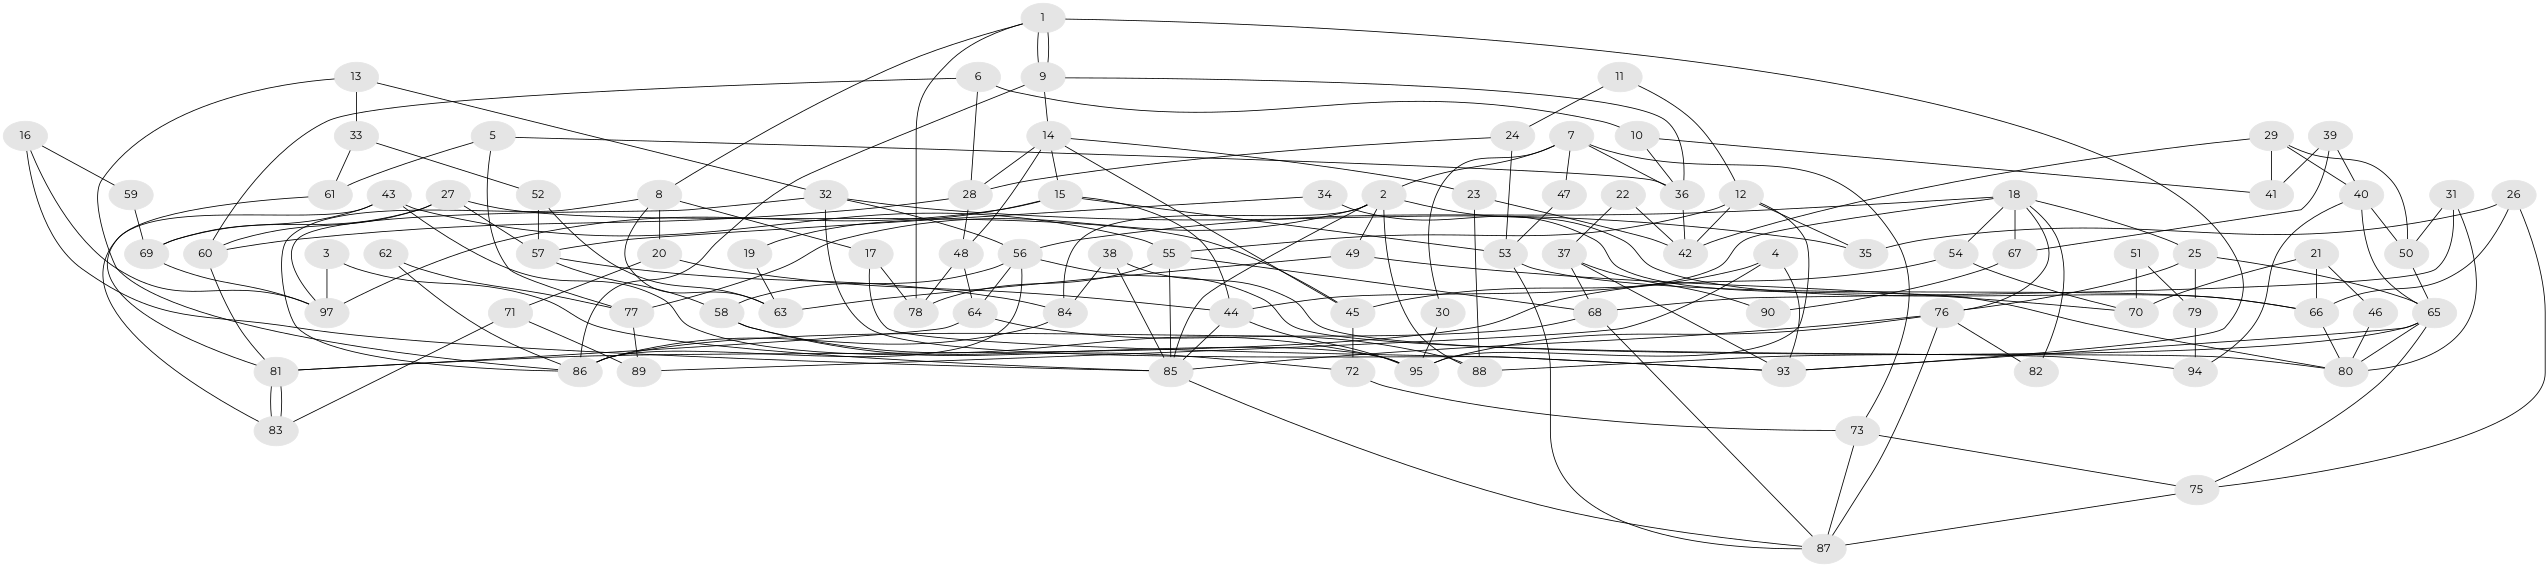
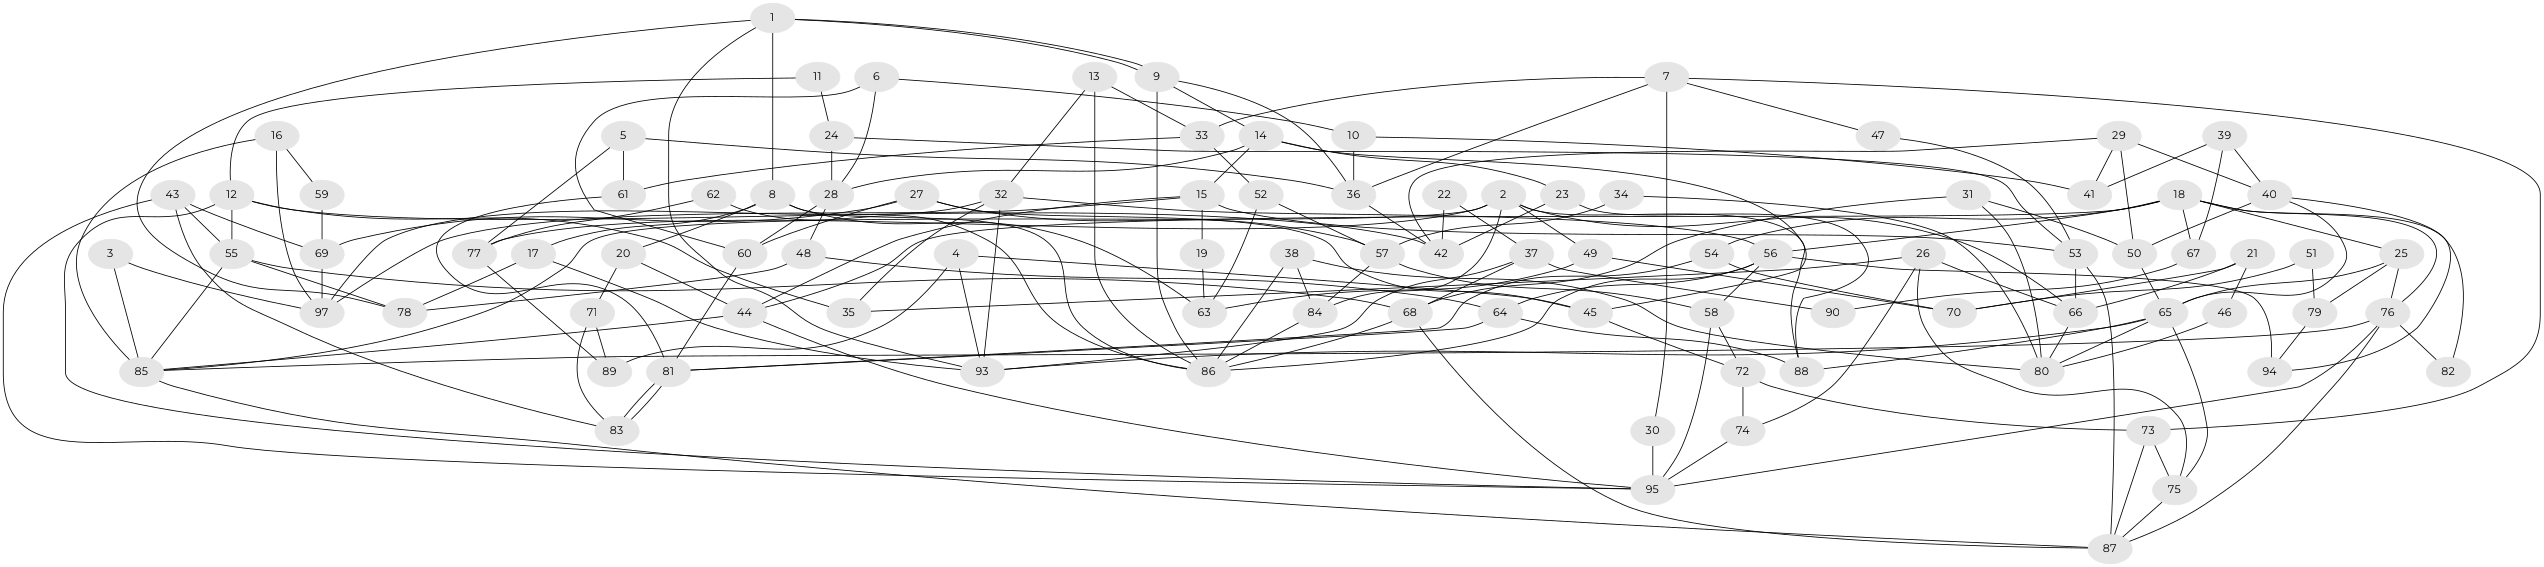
(1494, 164) -> (1430, 87)
(1009, 197) -> none
(1141, 313) -> (1250, 313)
none -> (1743, 431)
